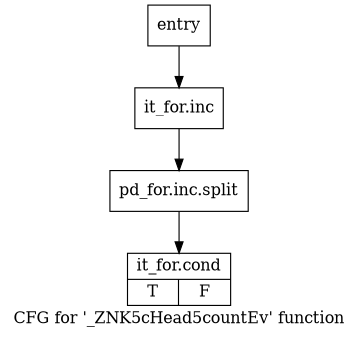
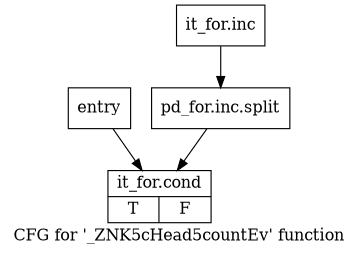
(179, 61) -> (124, 145)
